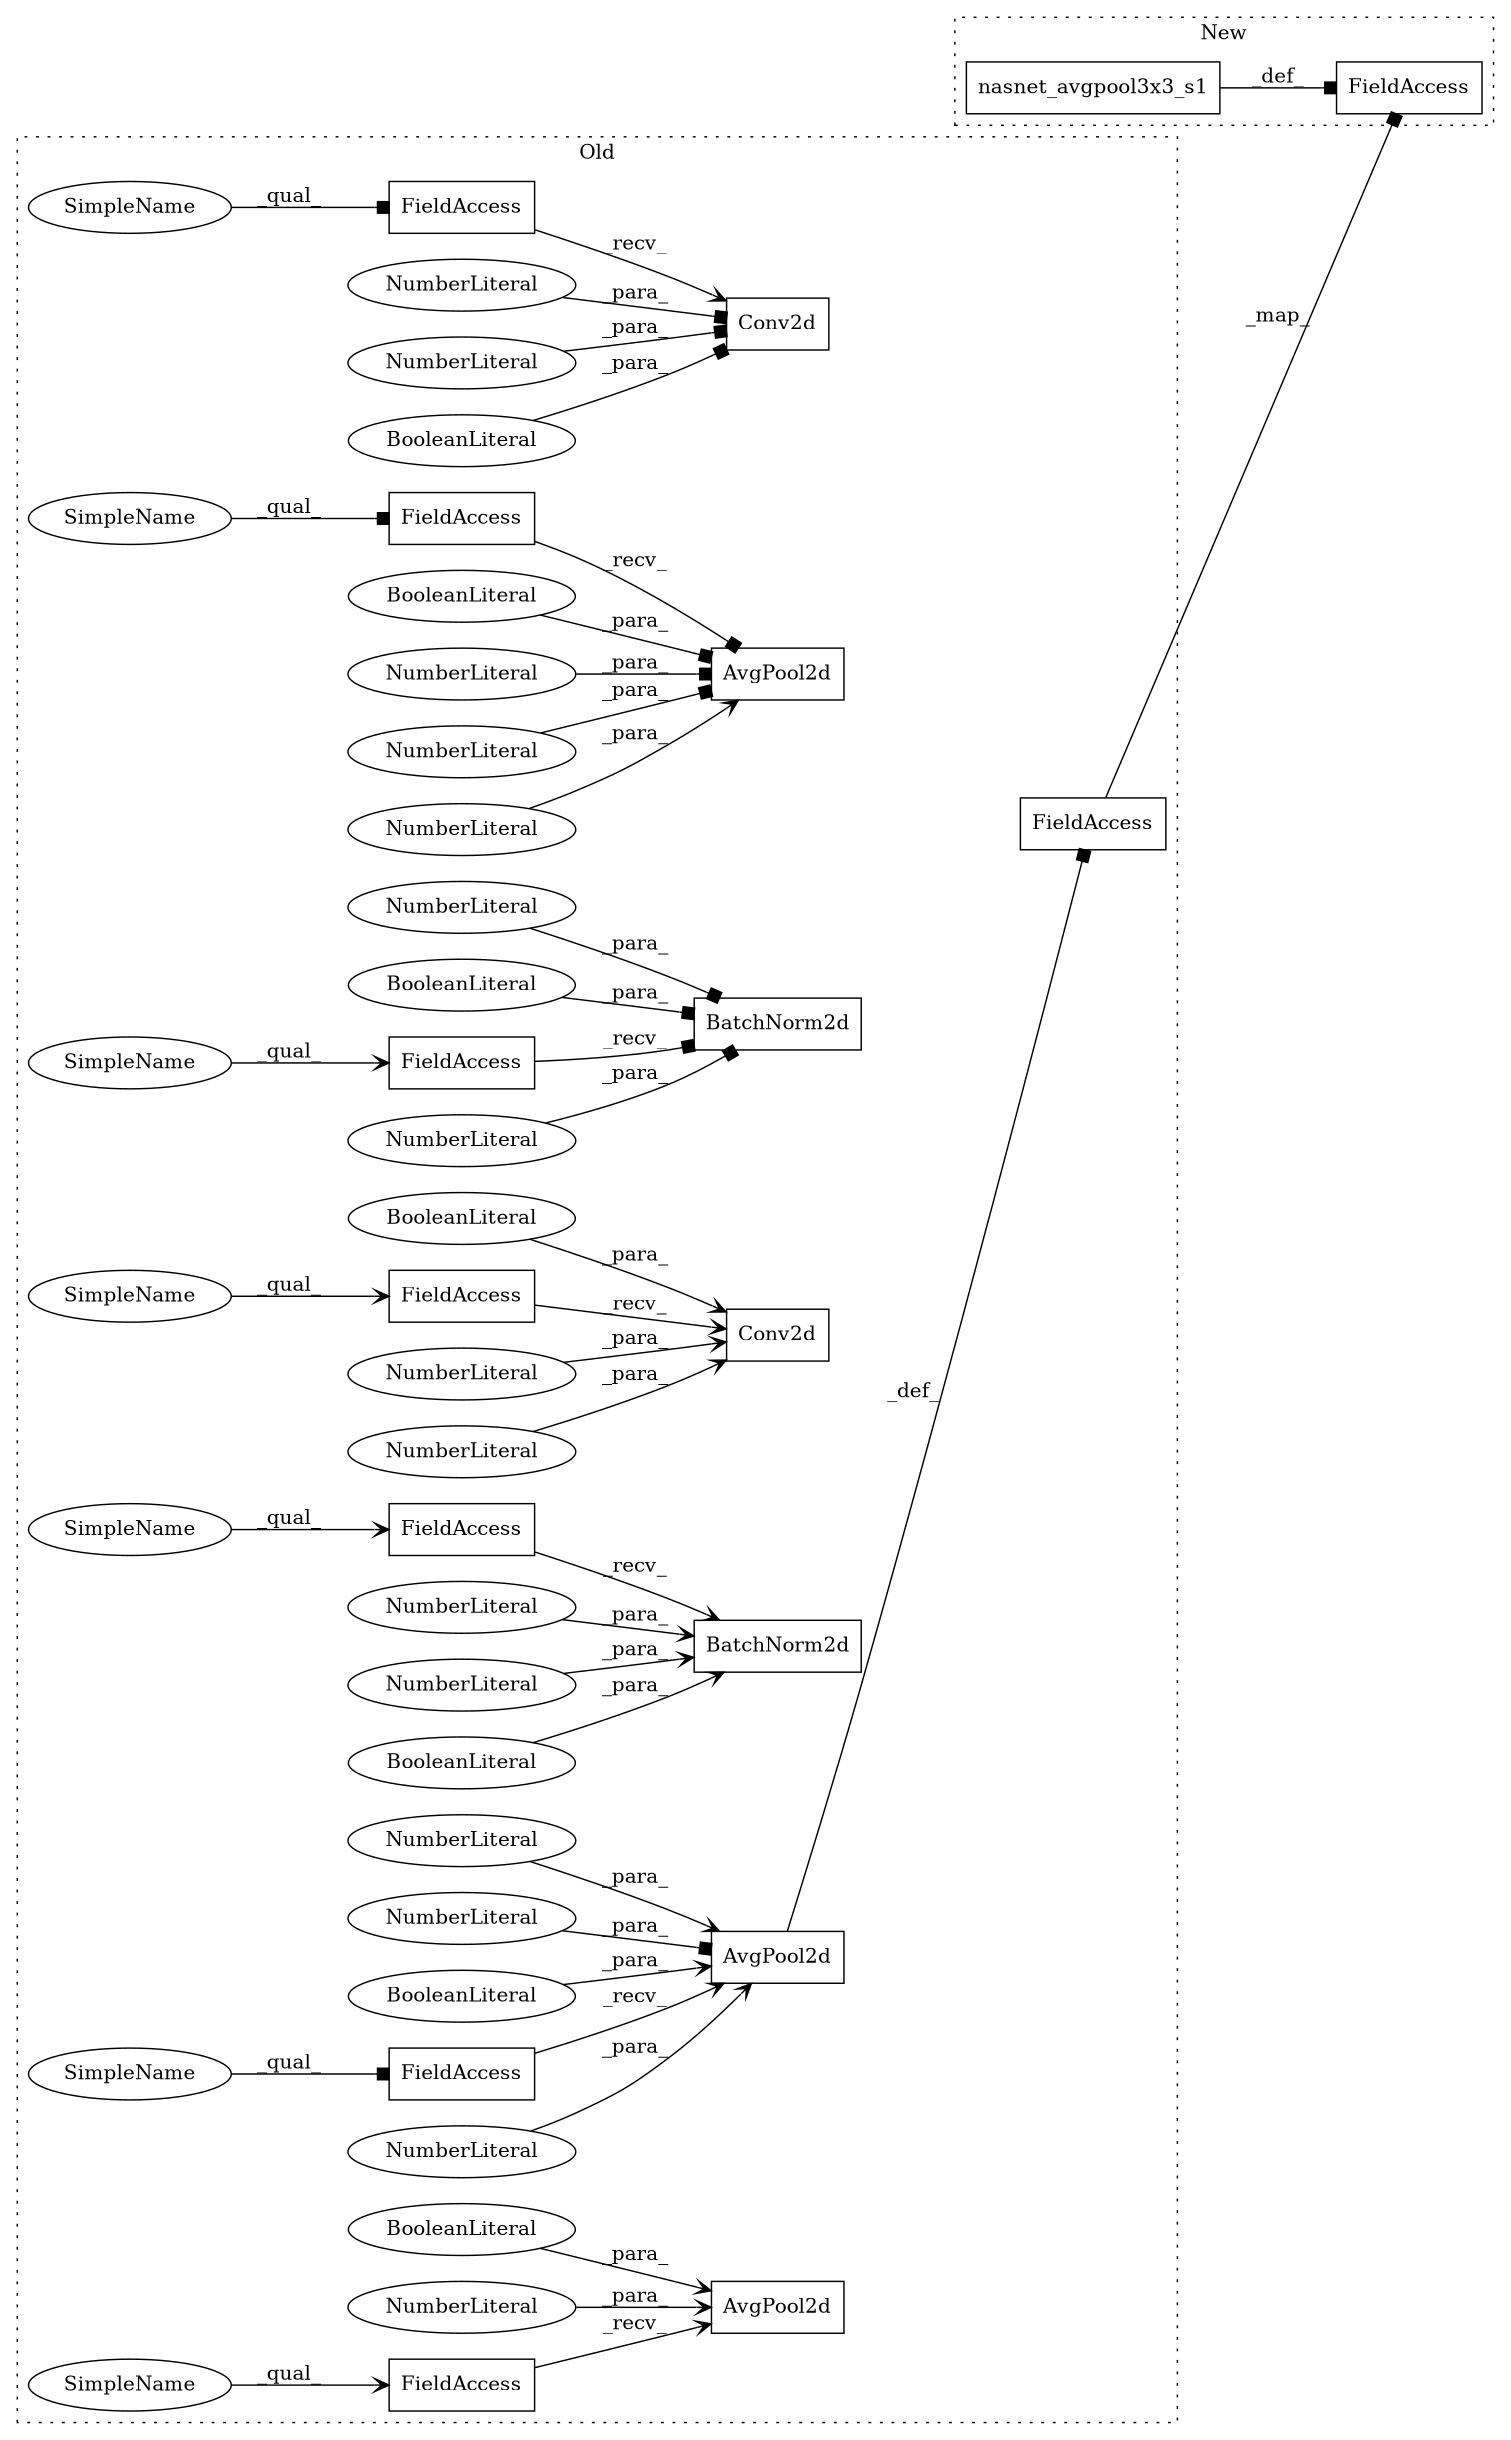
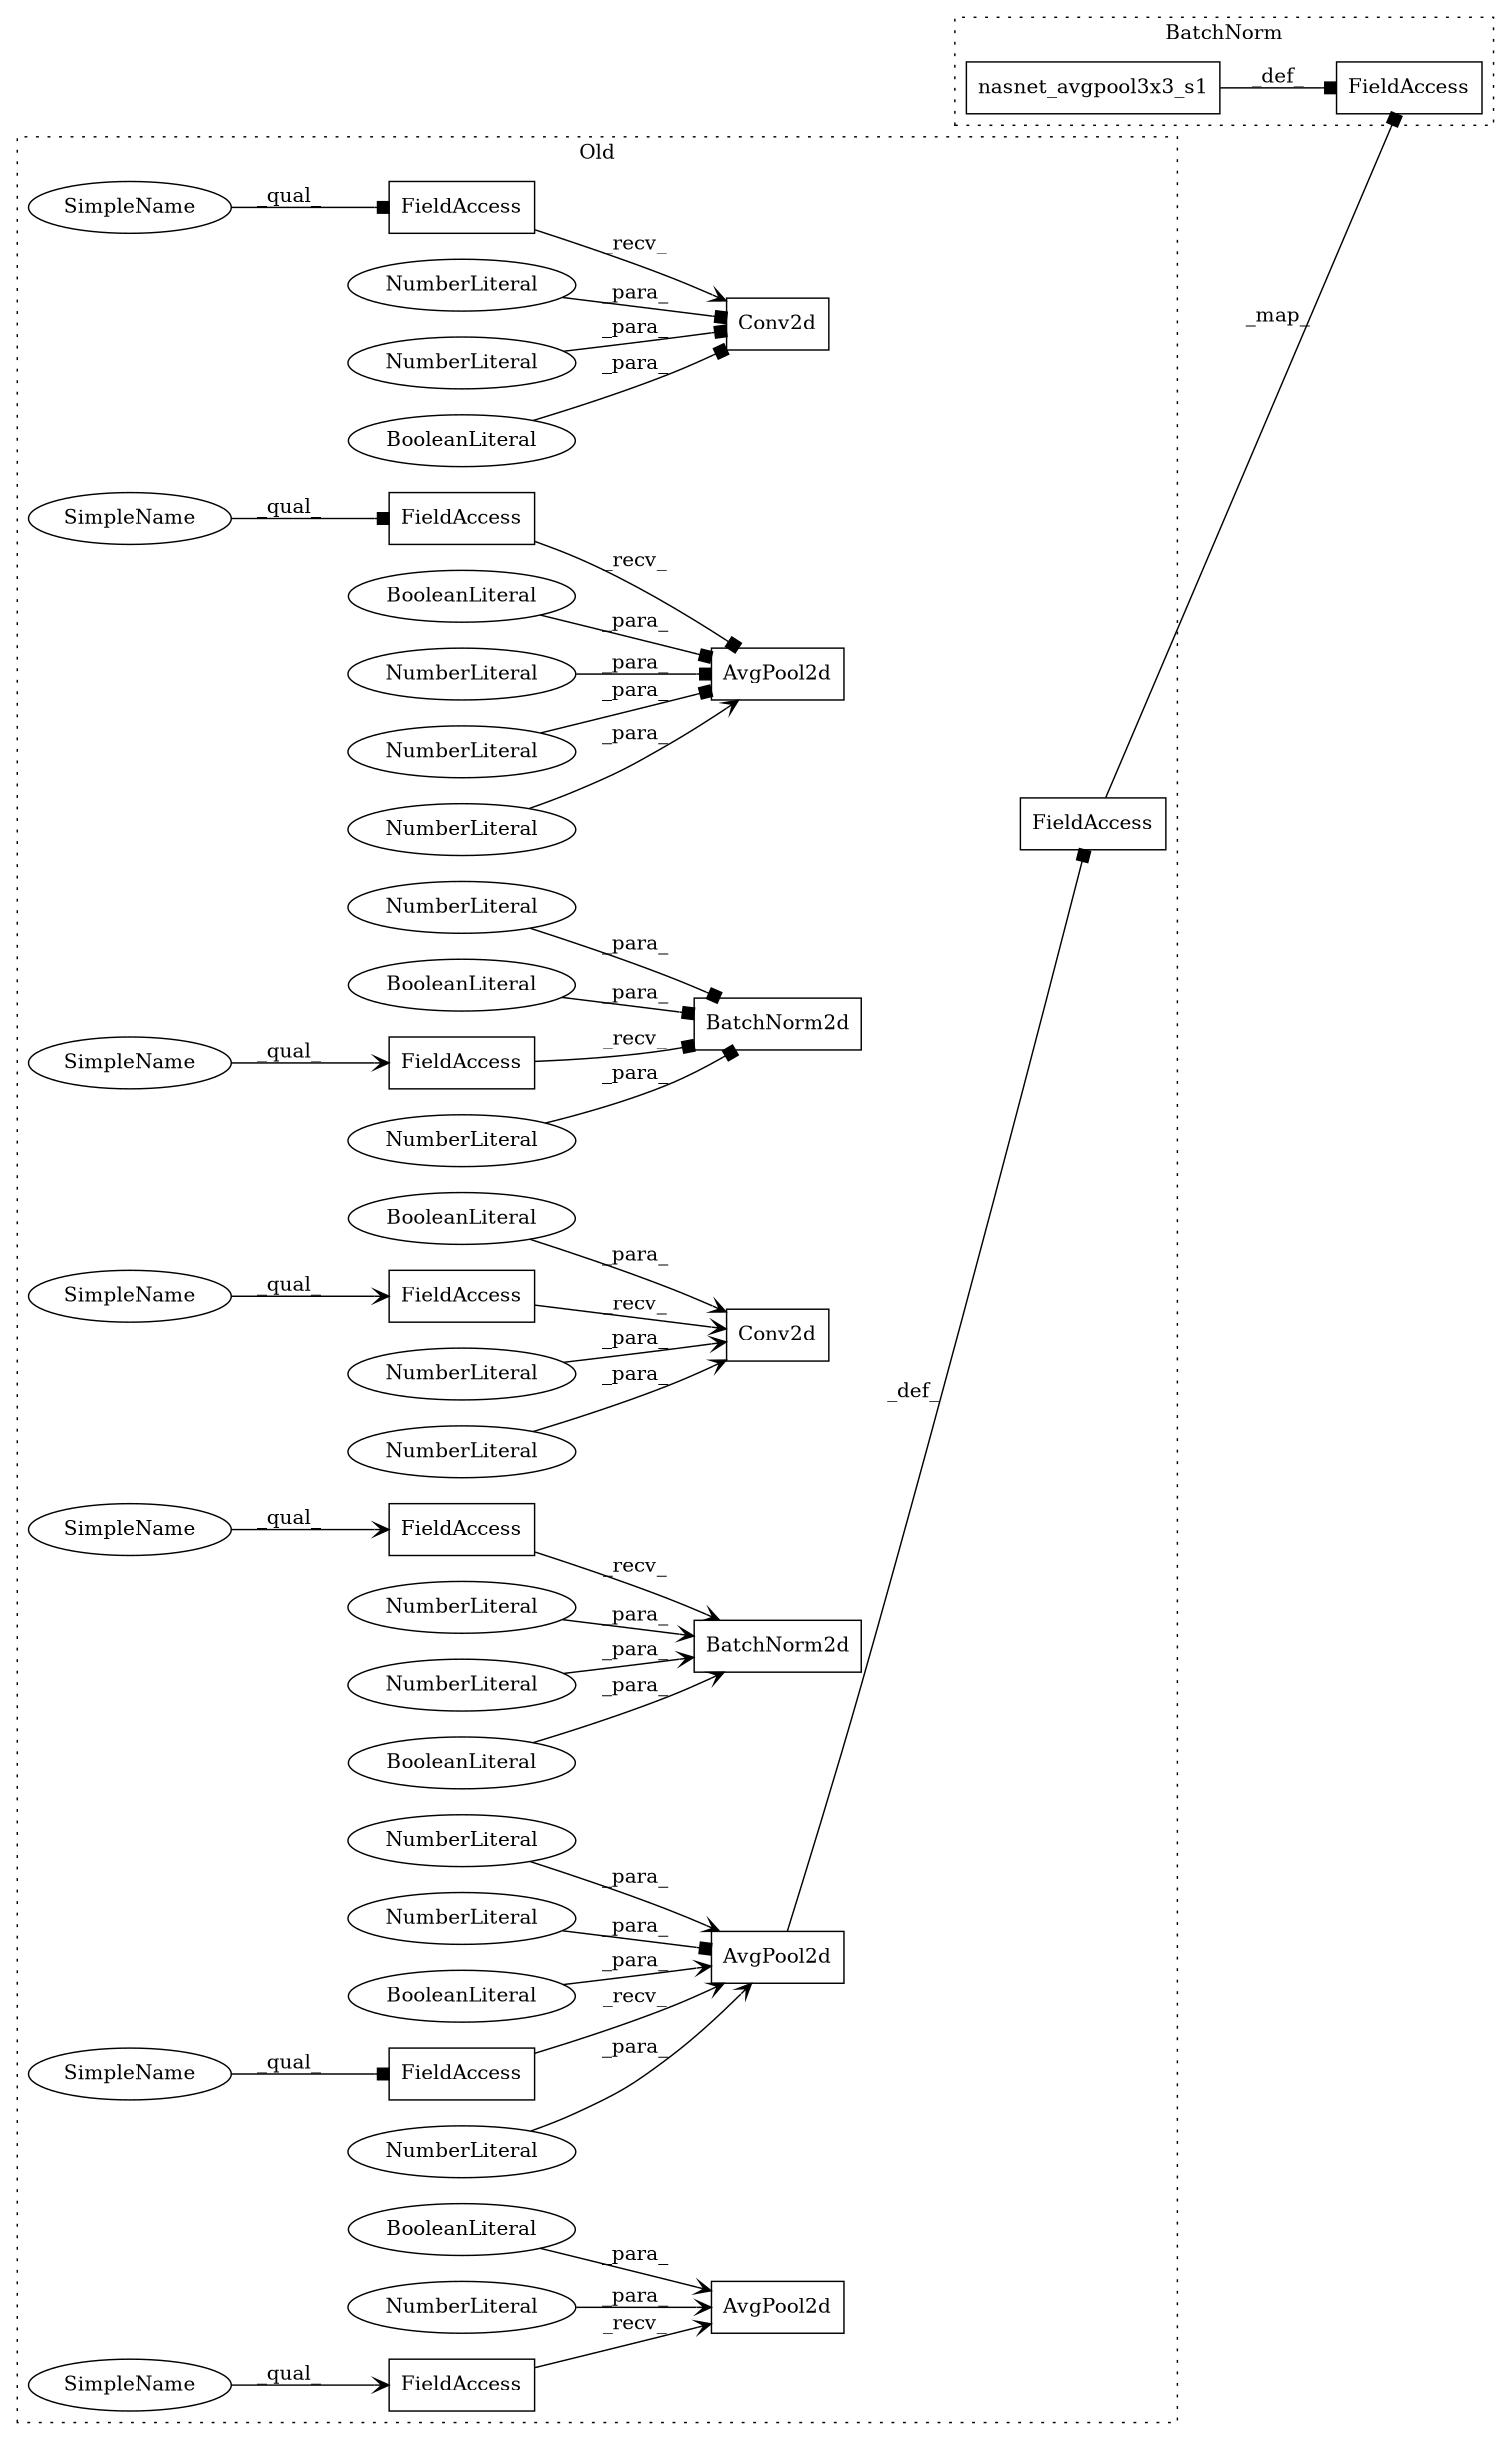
(1224, 34) -> (1224, 34)
